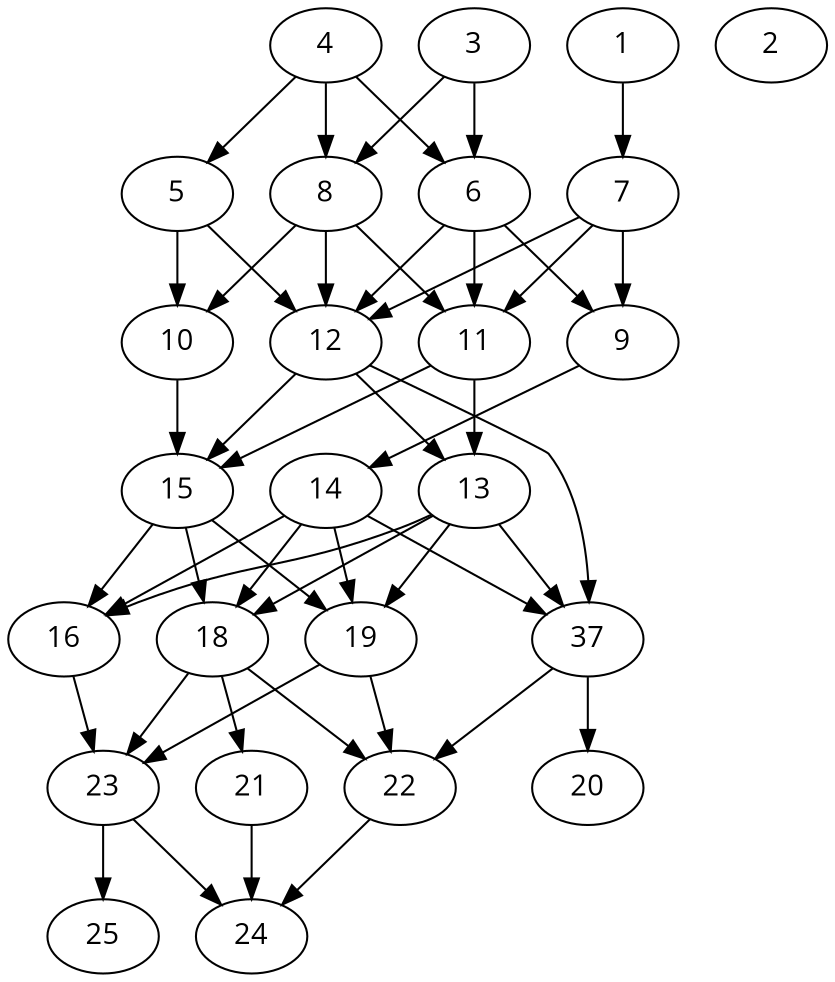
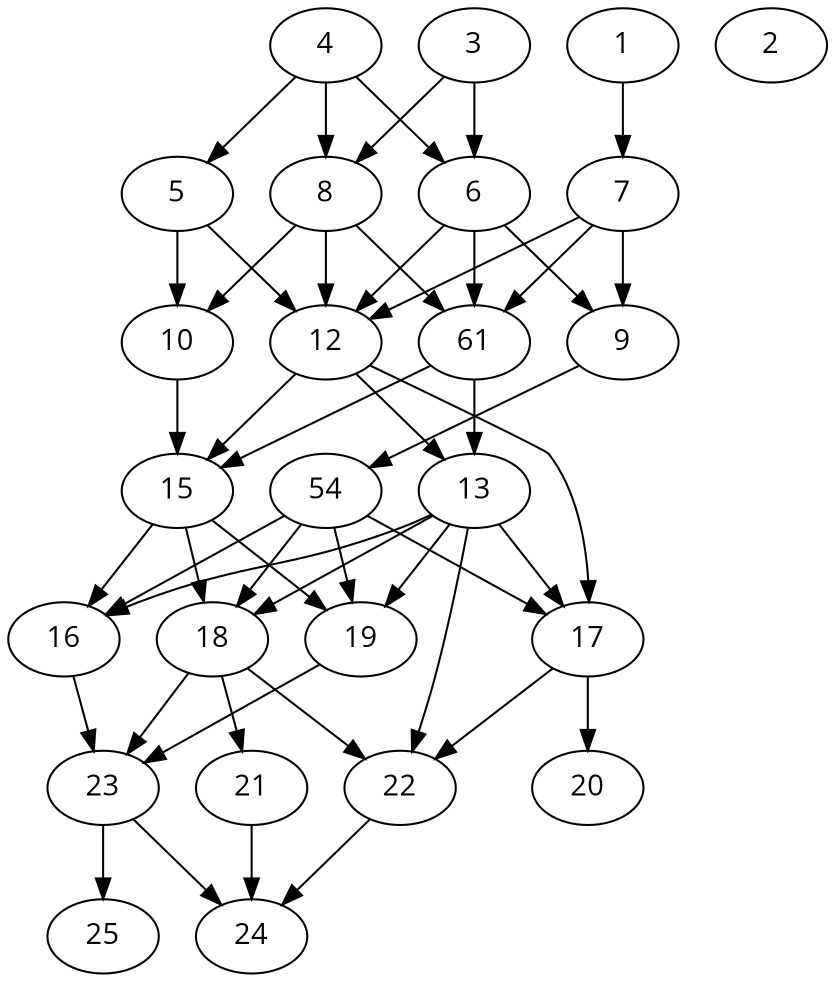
(474, 342) -> (474, 342)
(326, 491) -> (326, 491)
(588, 639) -> (588, 639)
(378, 704) -> (446, 631)
